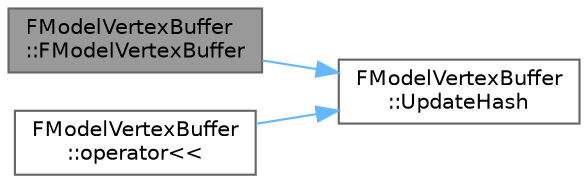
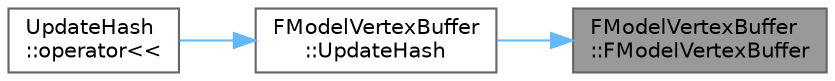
(290, 65) -> (524, 40)
(135, 143) -> (94, 40)
